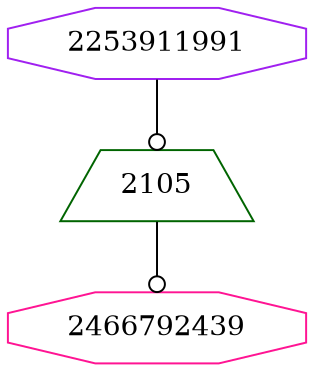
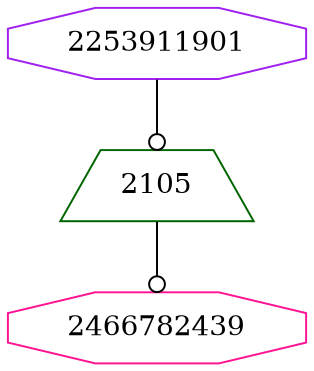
(157, 43) -> (157, 43)
(157, 328) -> (157, 328)
